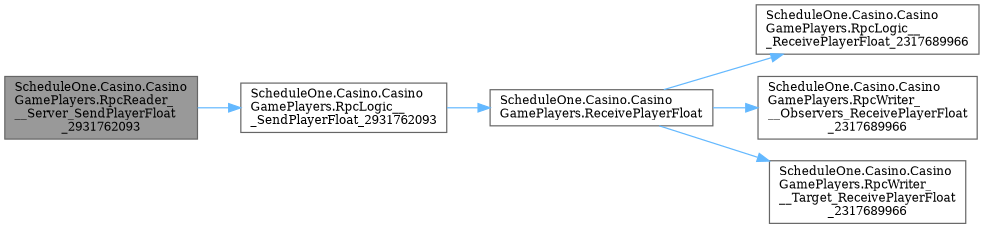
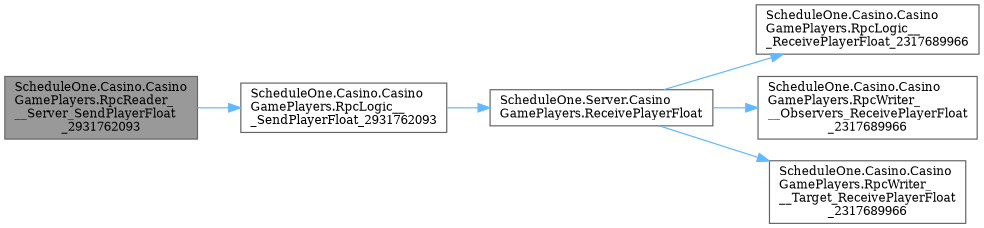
(601, 108) -> (601, 108)
